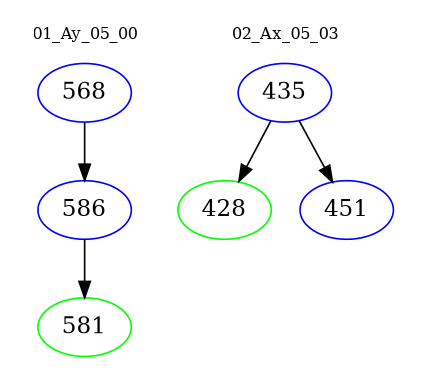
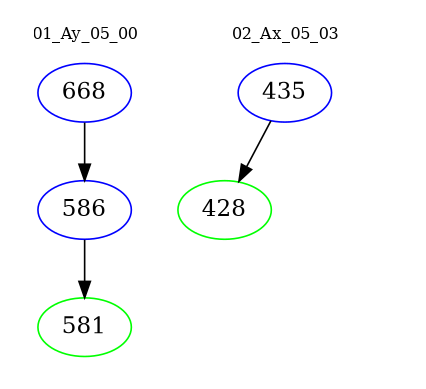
(85, 93) -> (85, 93)
(347, 210) -> none
